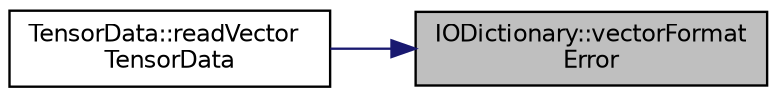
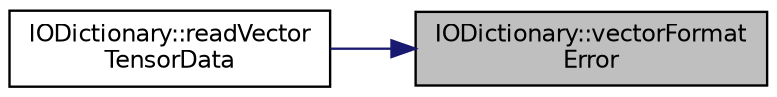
(170, 49) -> (170, 49)
